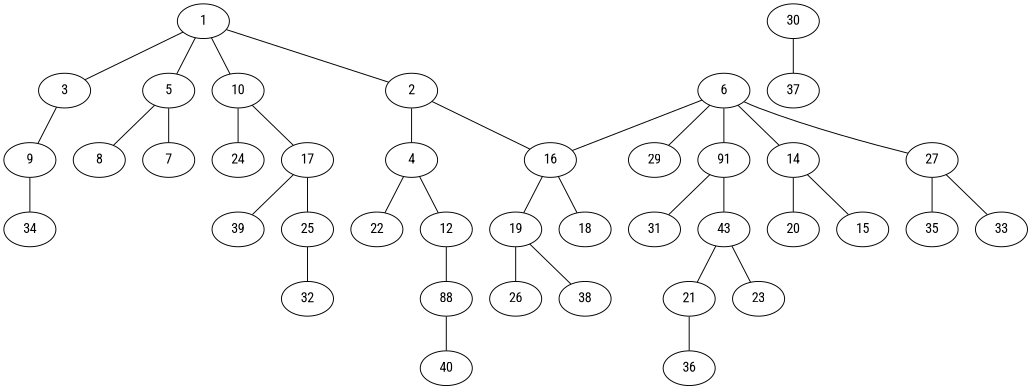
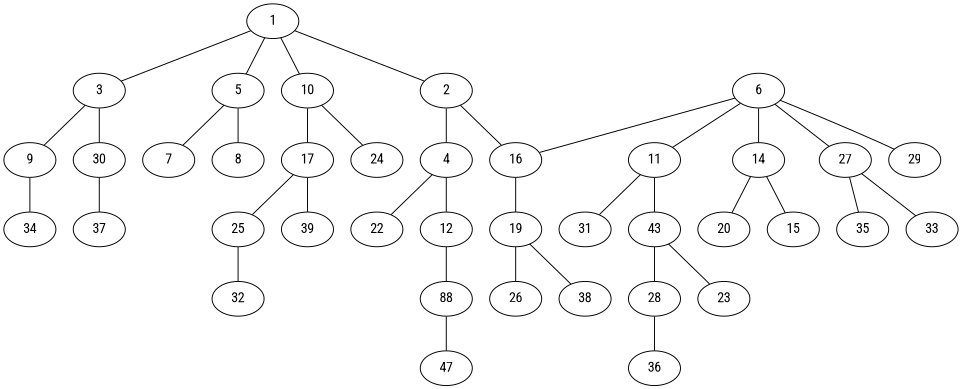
none -> (99, 125)
(724, 160) -> (654, 160)
(585, 229) -> none
(689, 299) -> (654, 299)
(446, 368) -> (446, 368)
